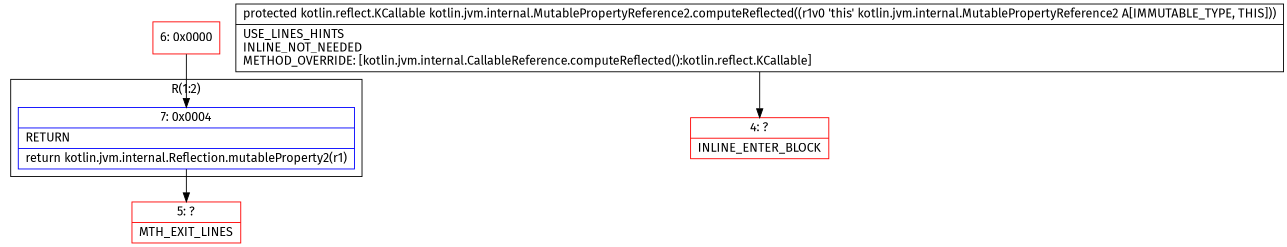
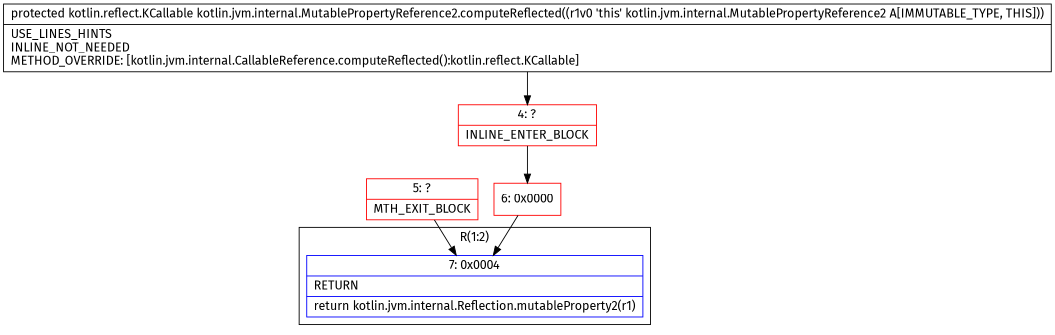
none -> (527, 160)
(186, 182) -> (443, 234)
(186, 232) -> (422, 209)
